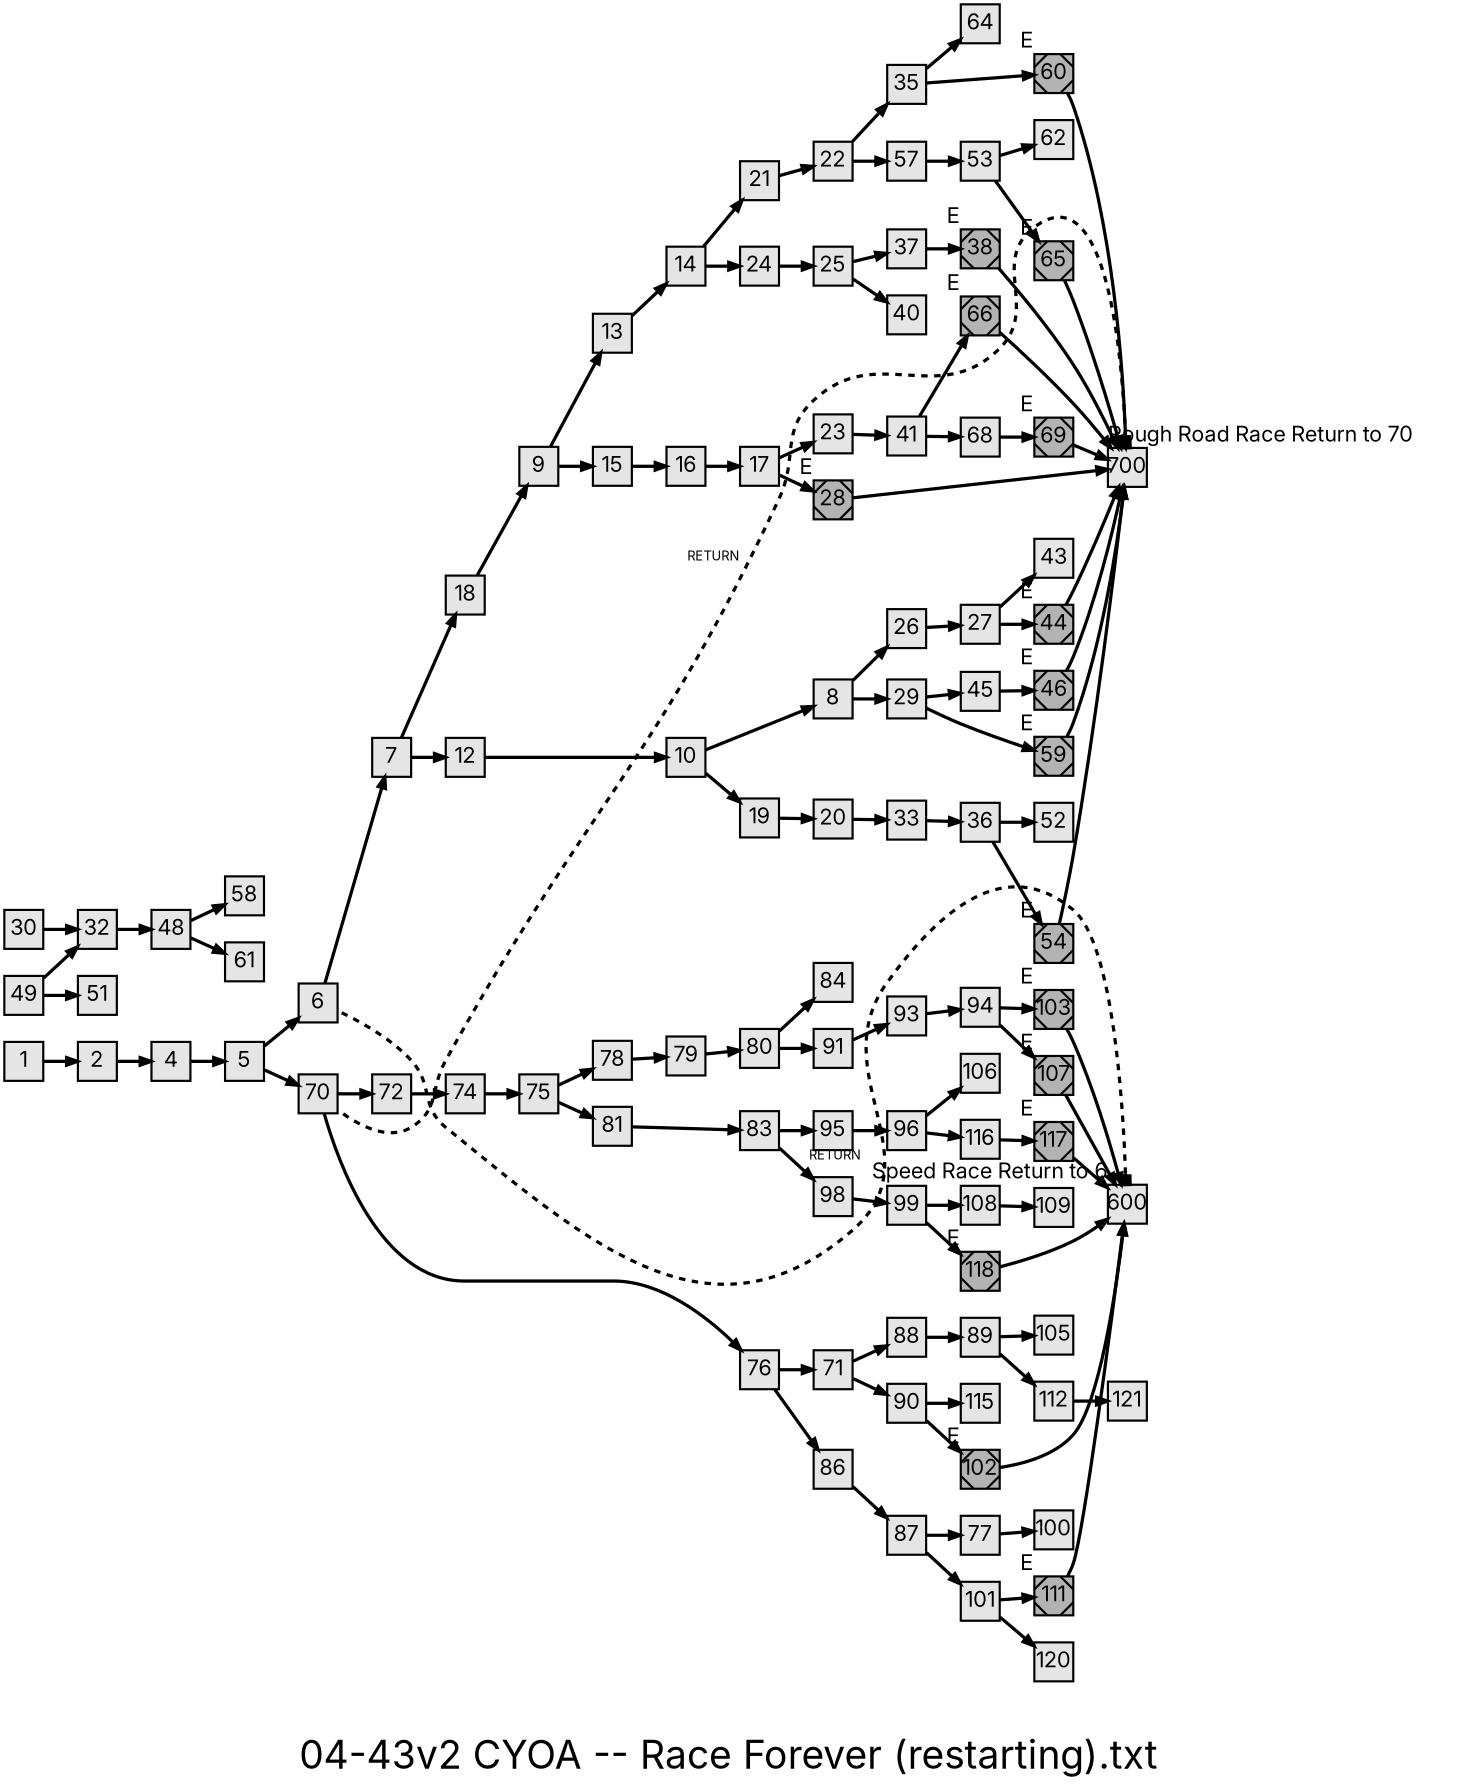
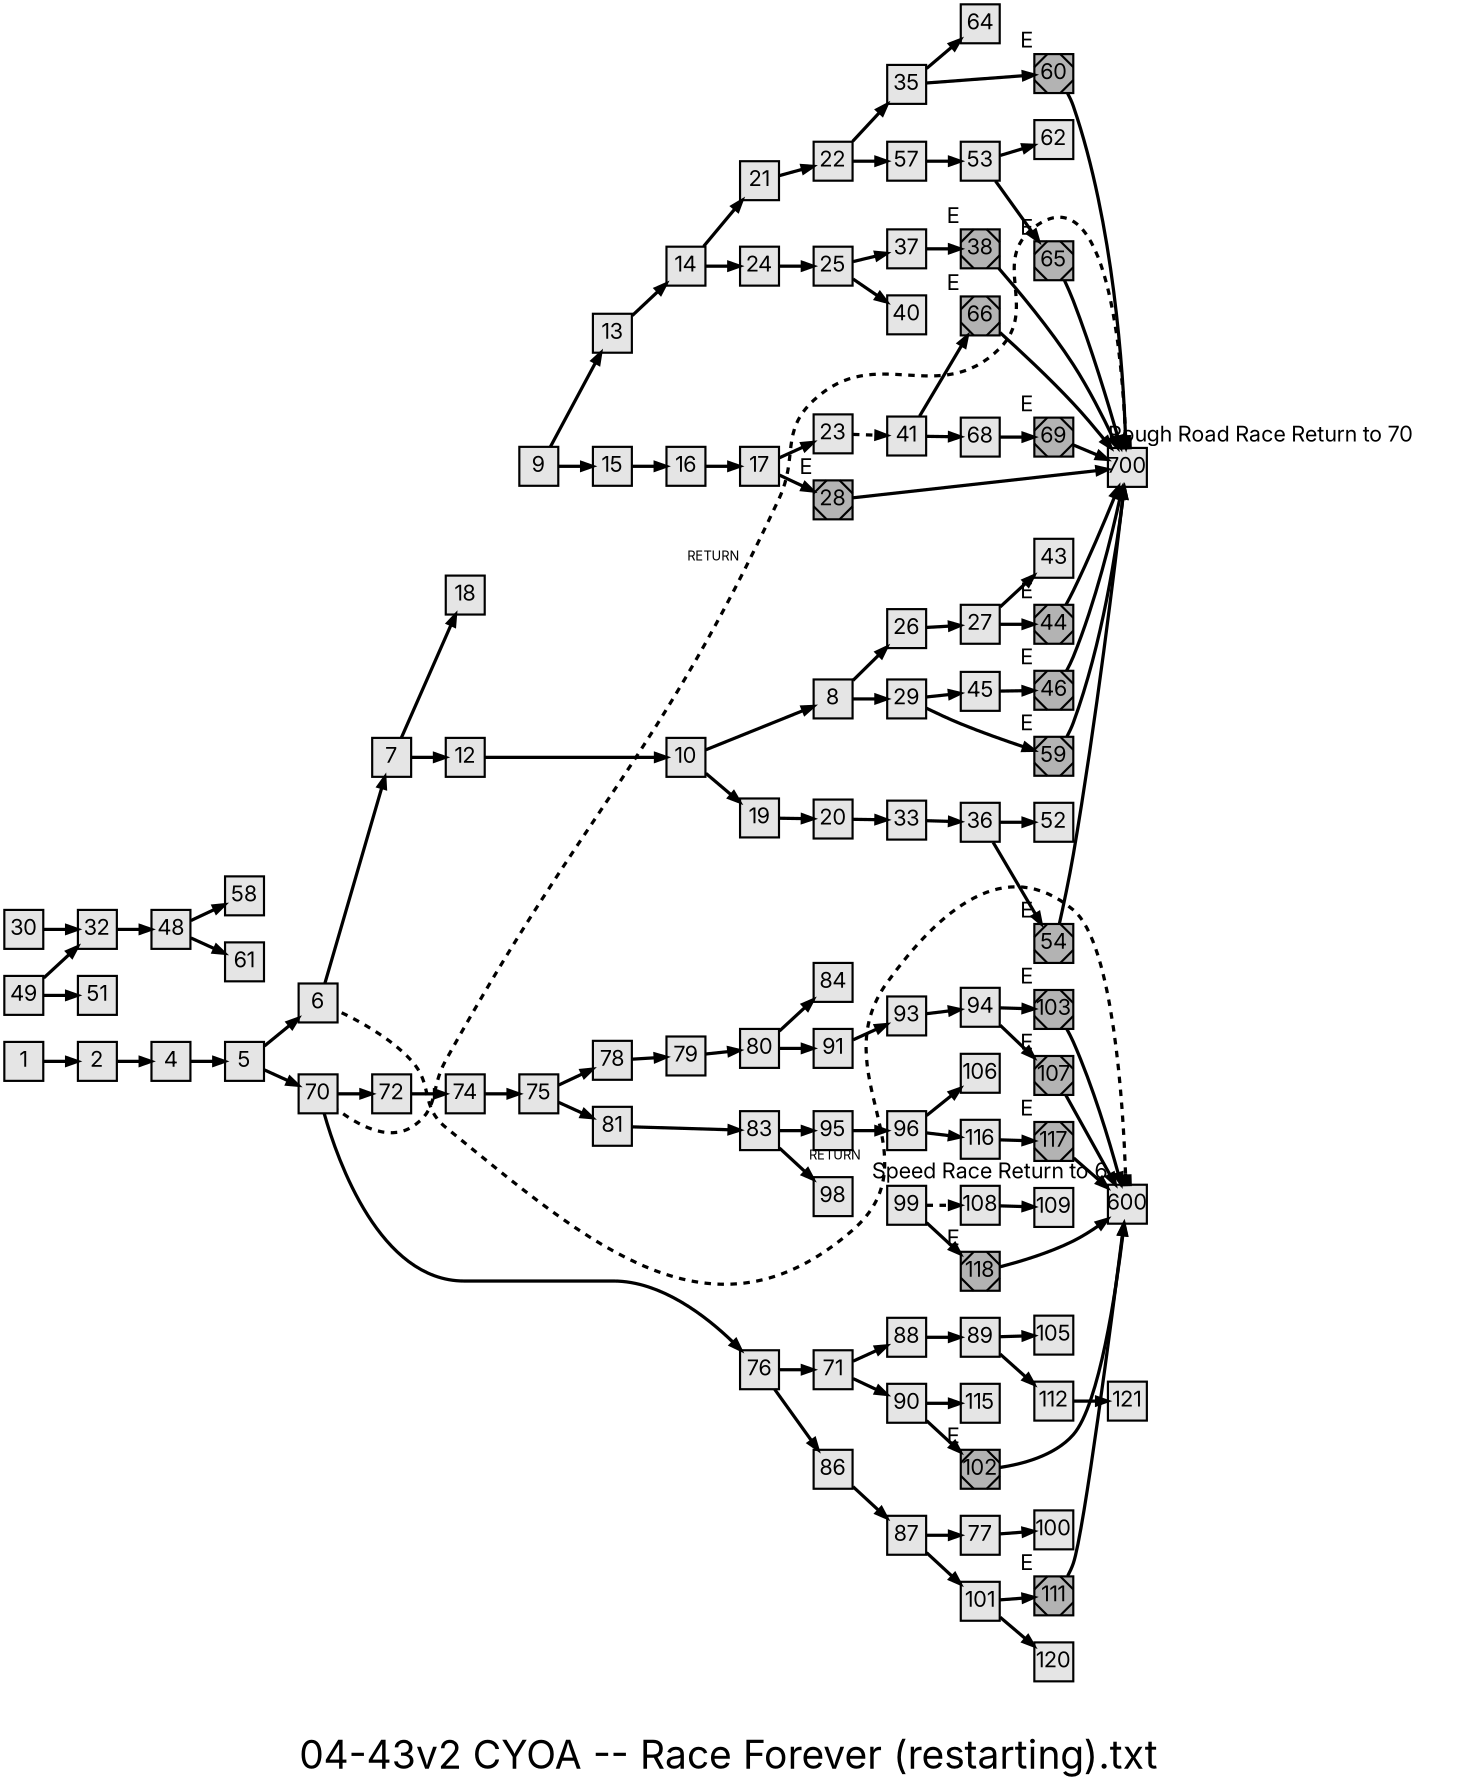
(864, 435) -> (864, 435)
(499, 536) -> none
(864, 1200) -> none
(938, 1205) -> (938, 1205)
